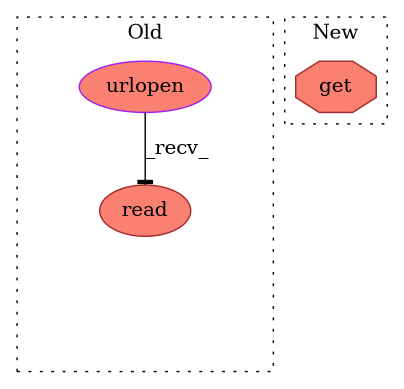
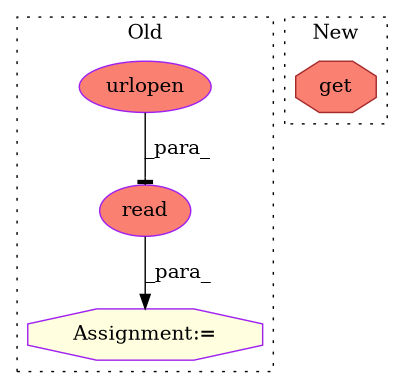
(177, 149) -> (177, 149)
(145, 211) -> (145, 211)
none -> (145, 335)
